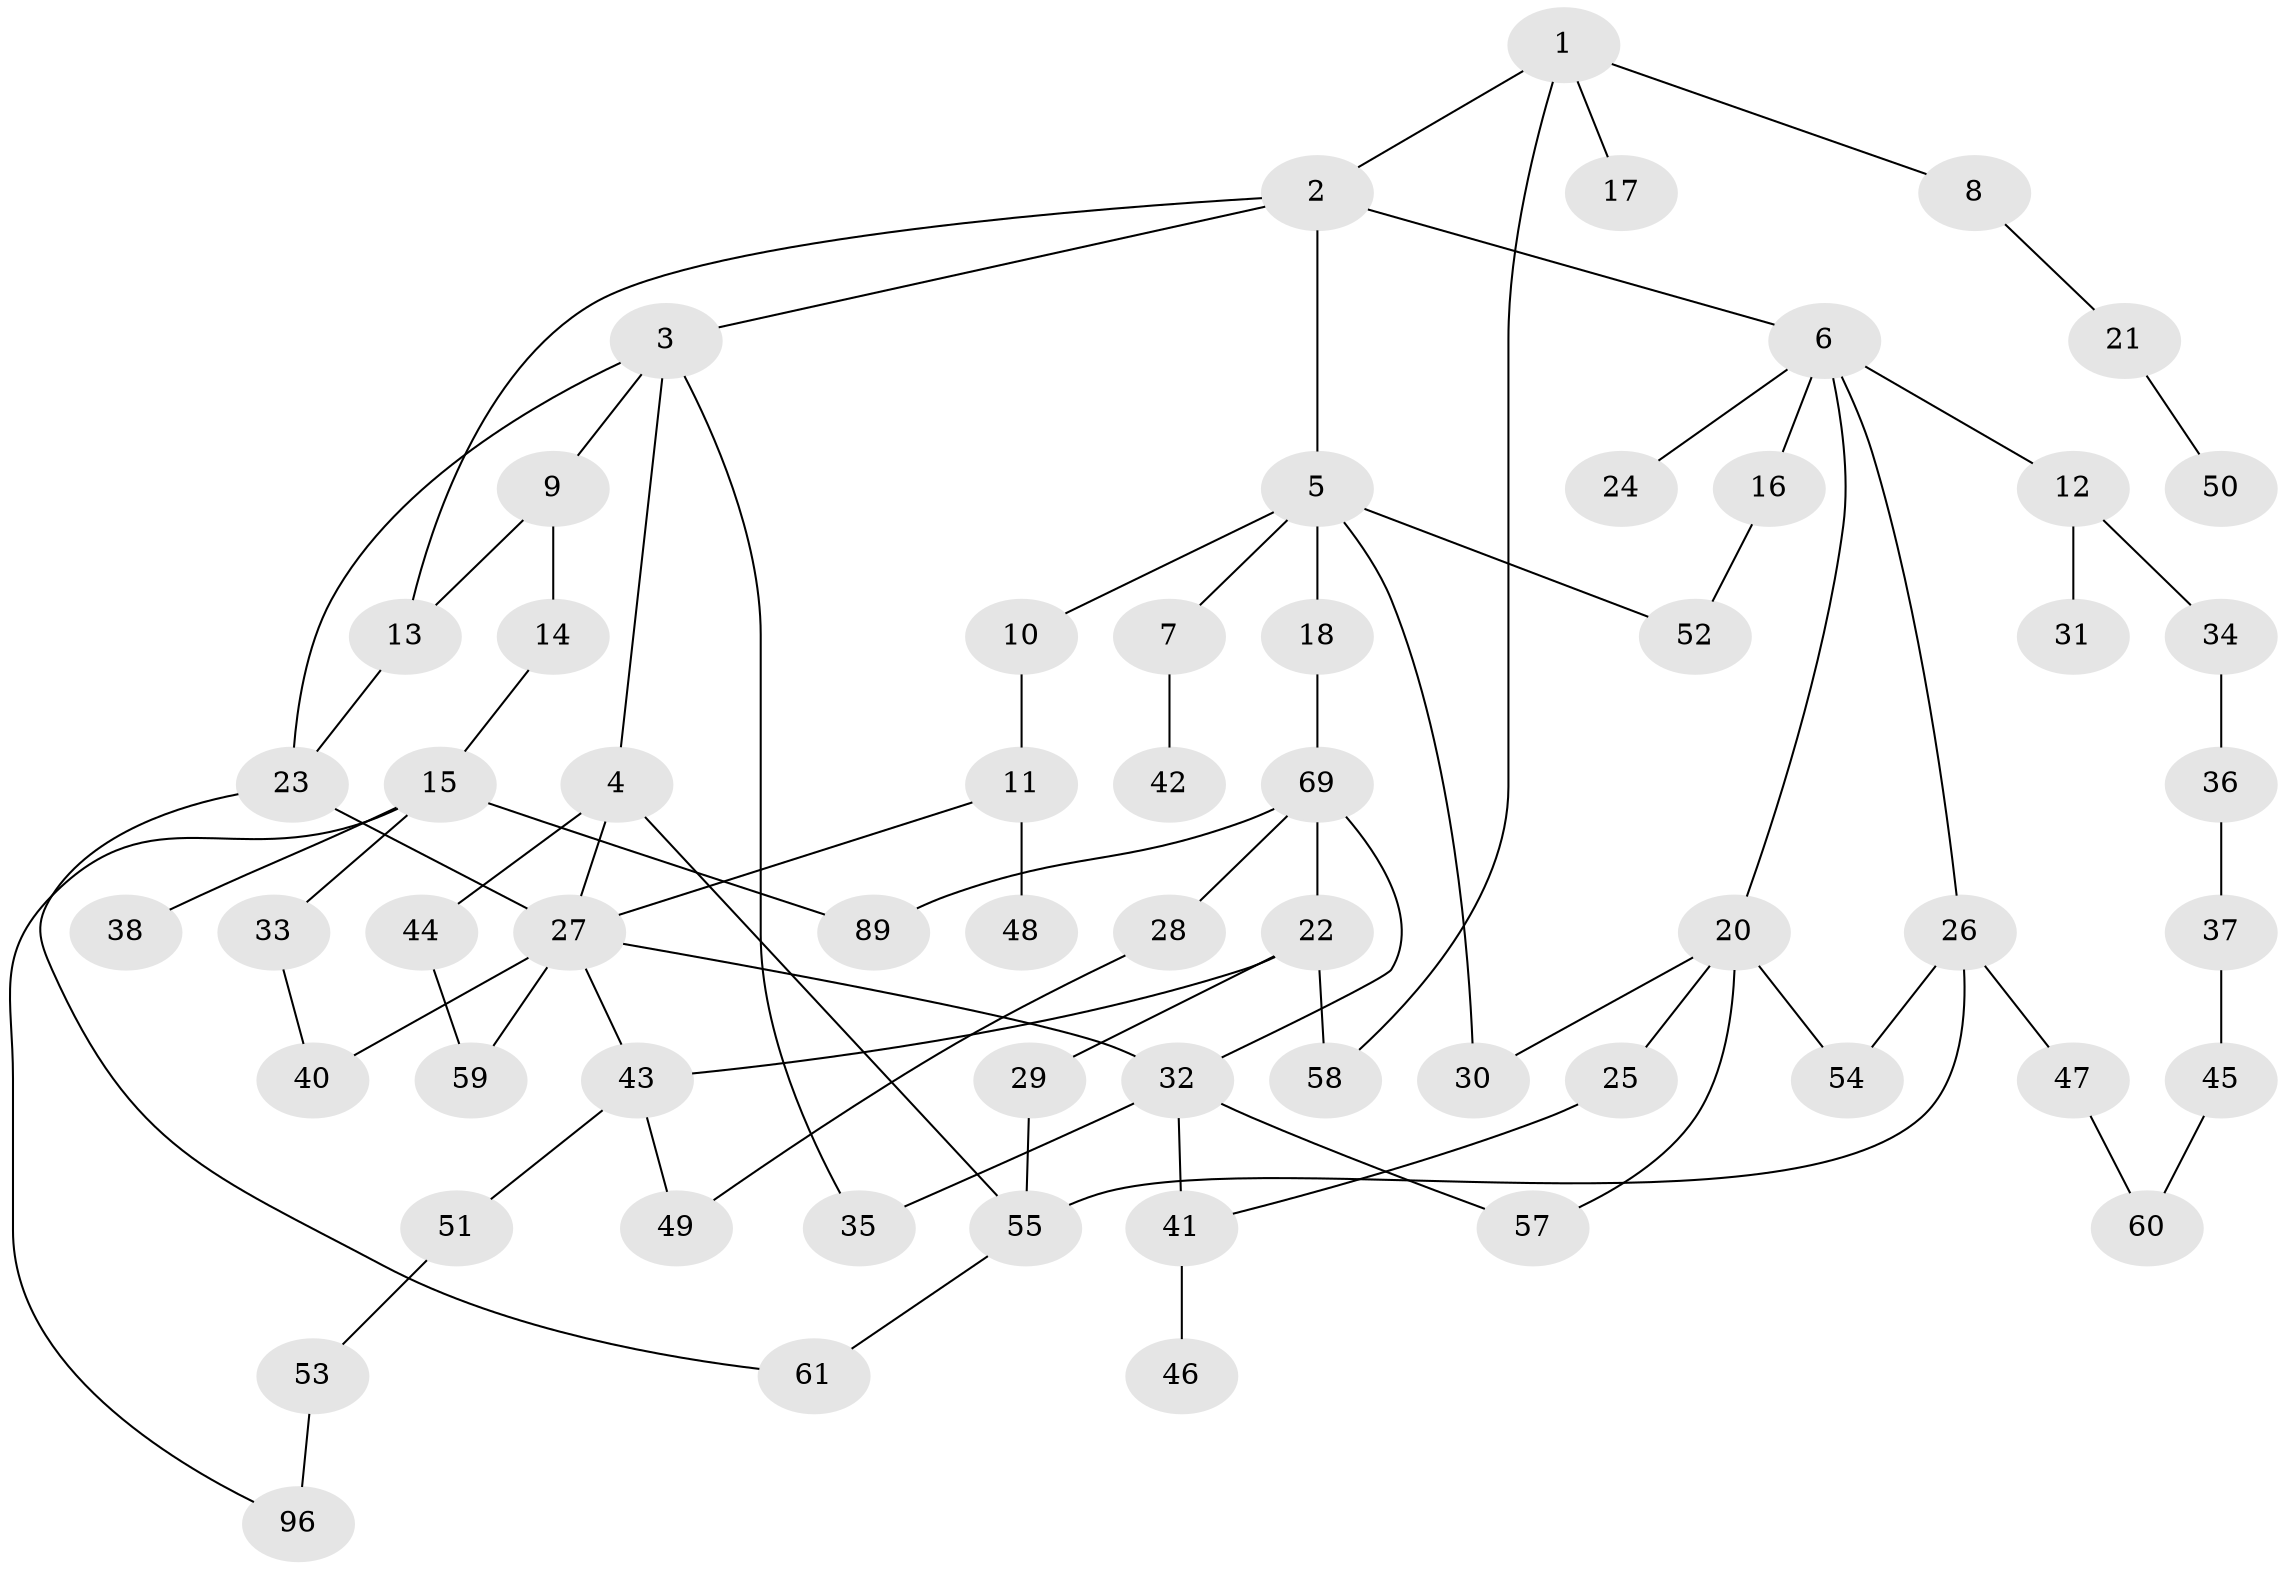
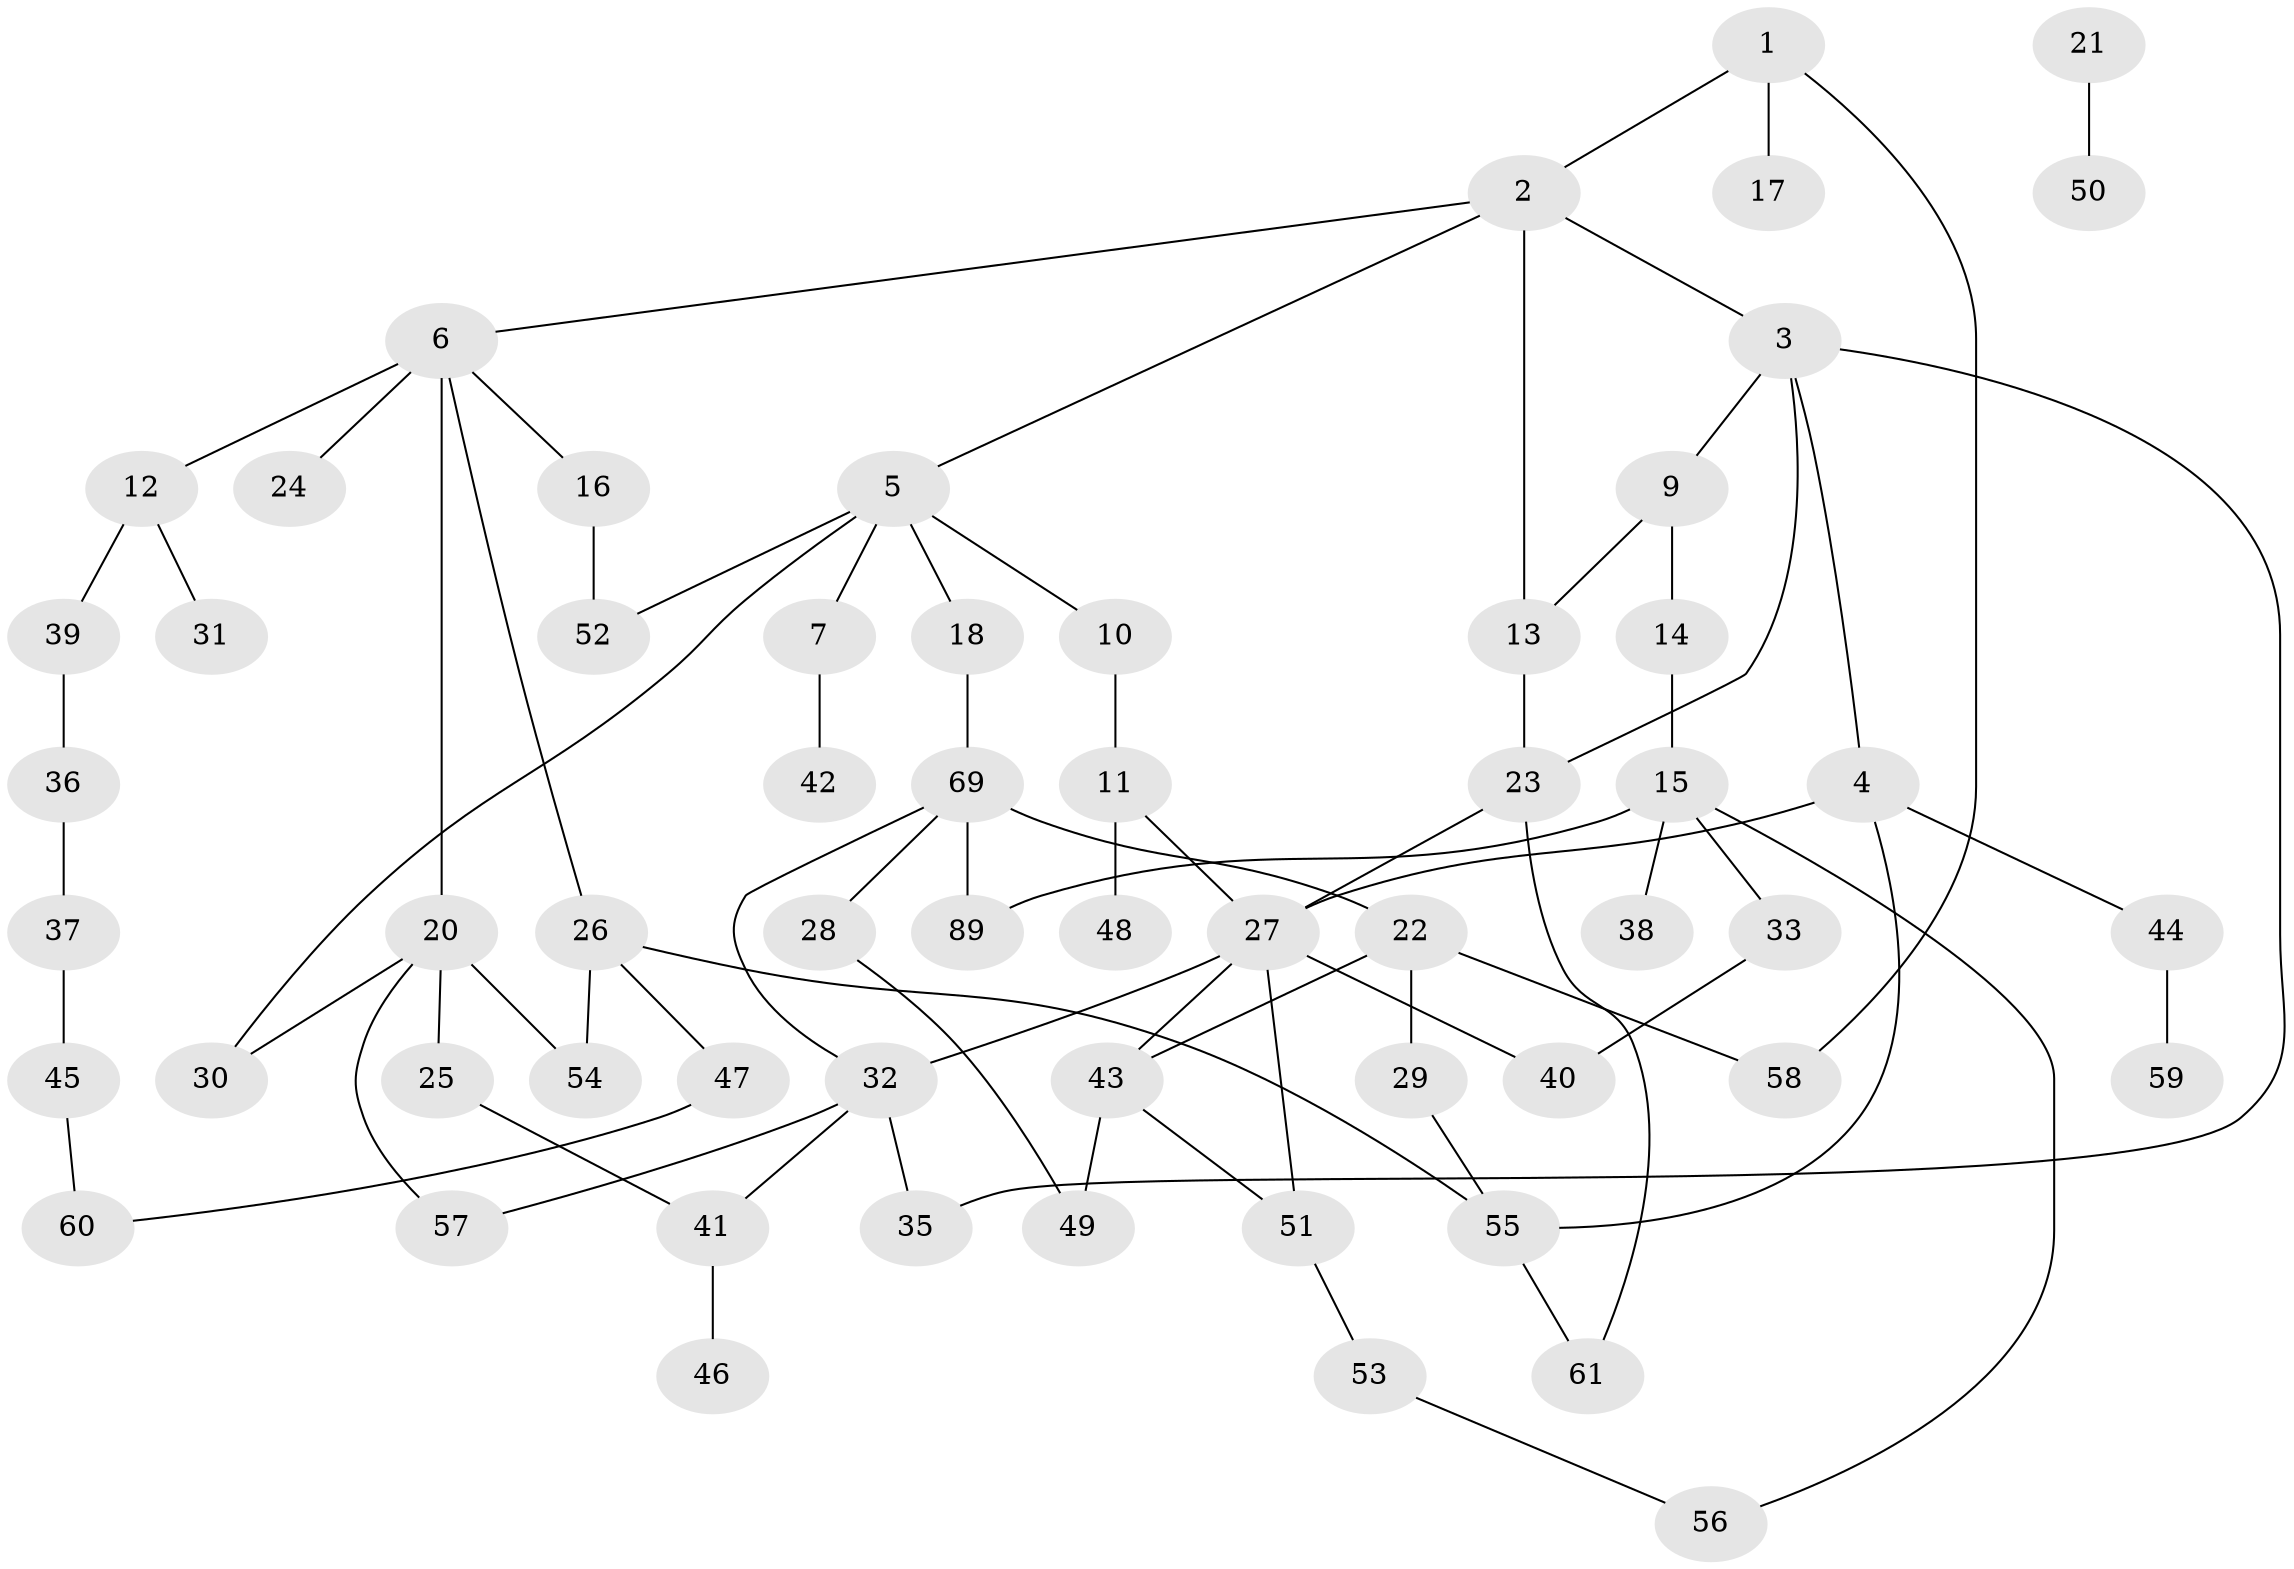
(1975, 193) -> none
(2221, 637) -> (64, 637)
(520, 1007) -> (1279, 1069)
(299, 1524) -> (1711, 1524)
